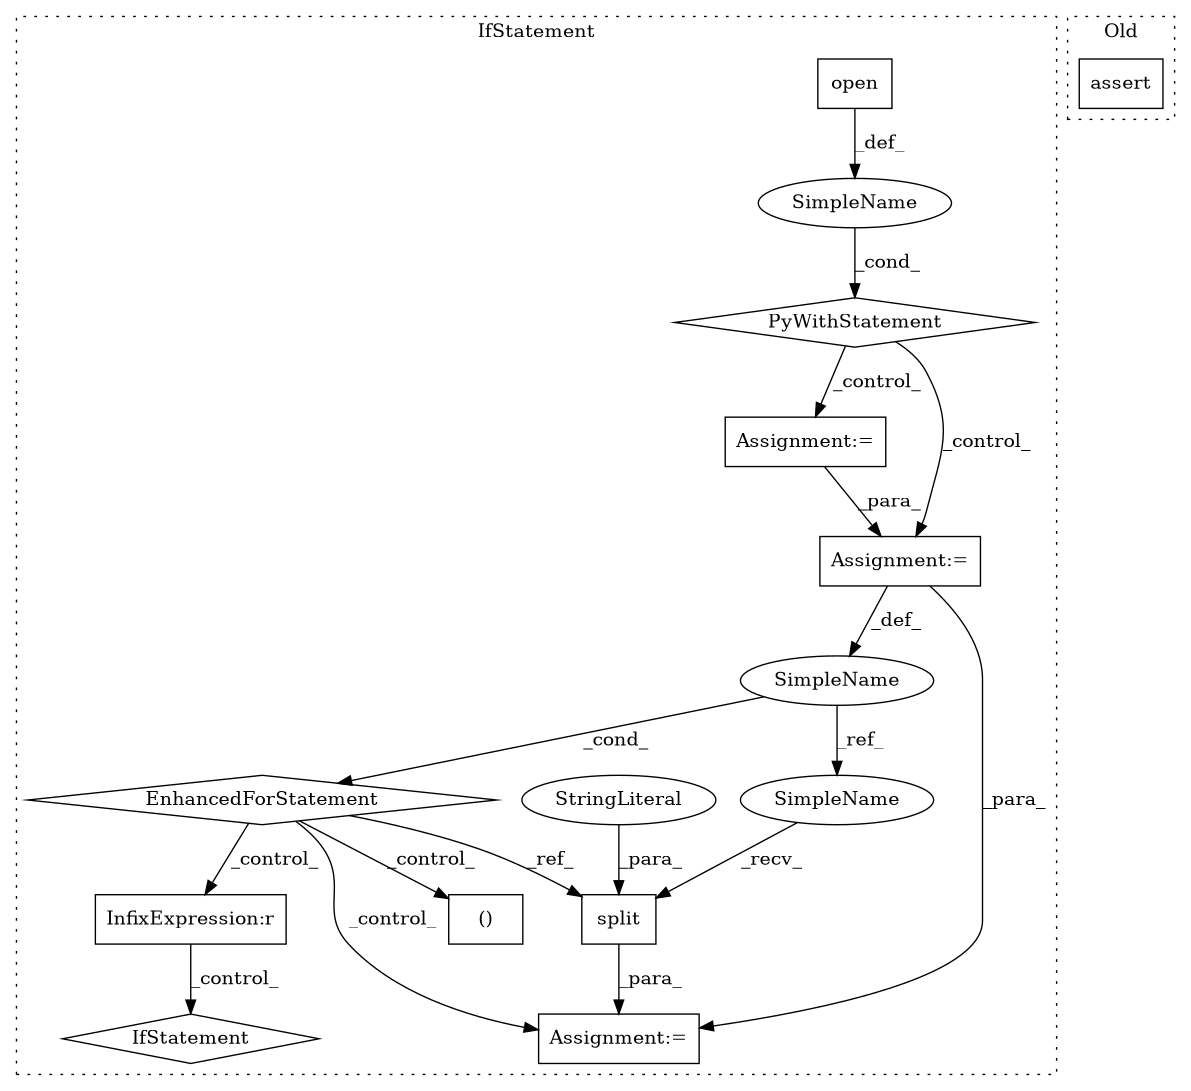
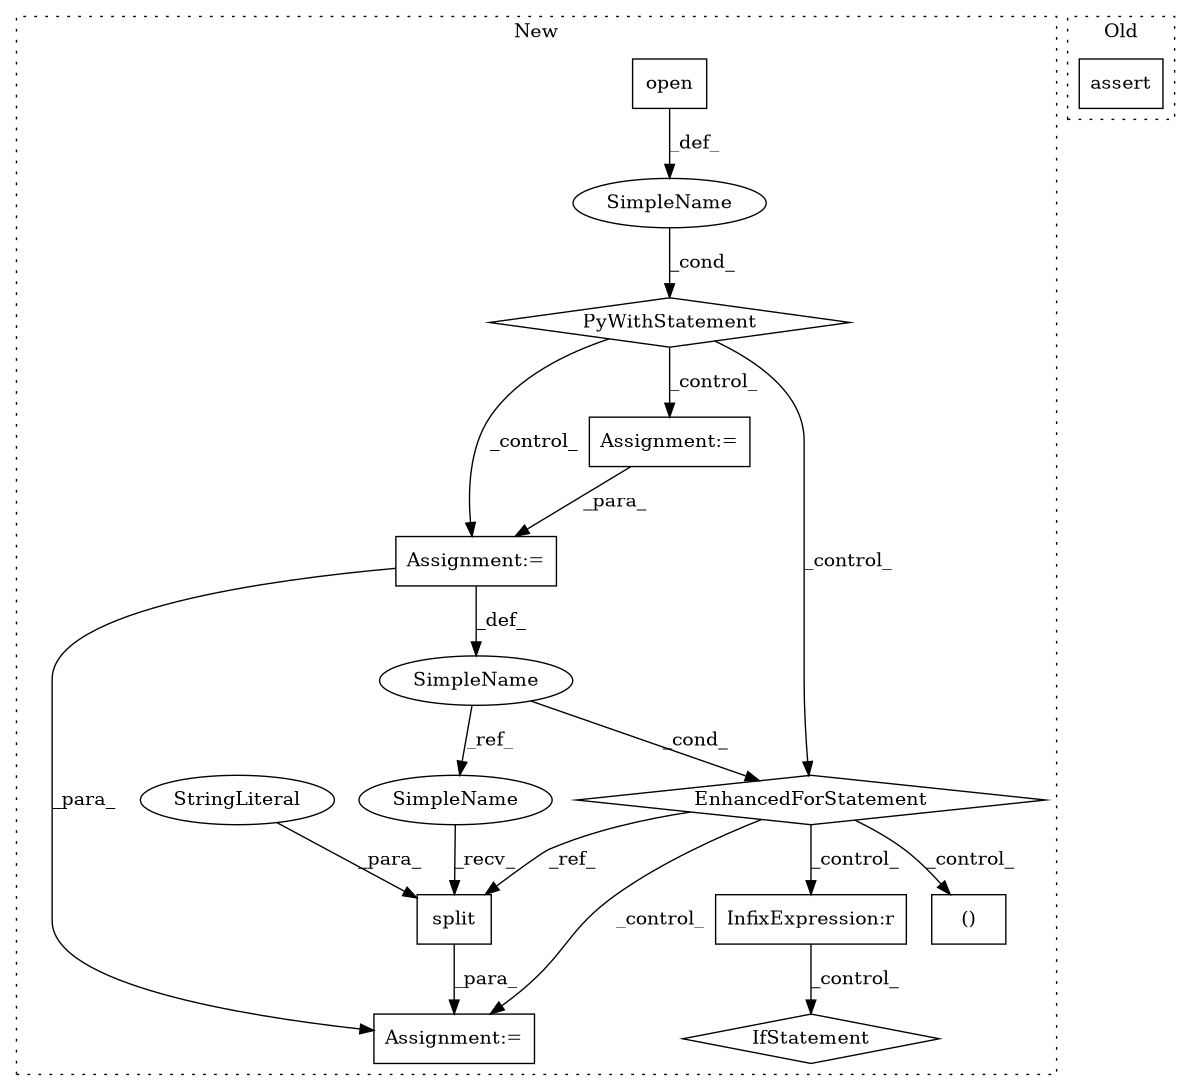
(537, 32) -> (537, 32)
none -> (804, 531)
